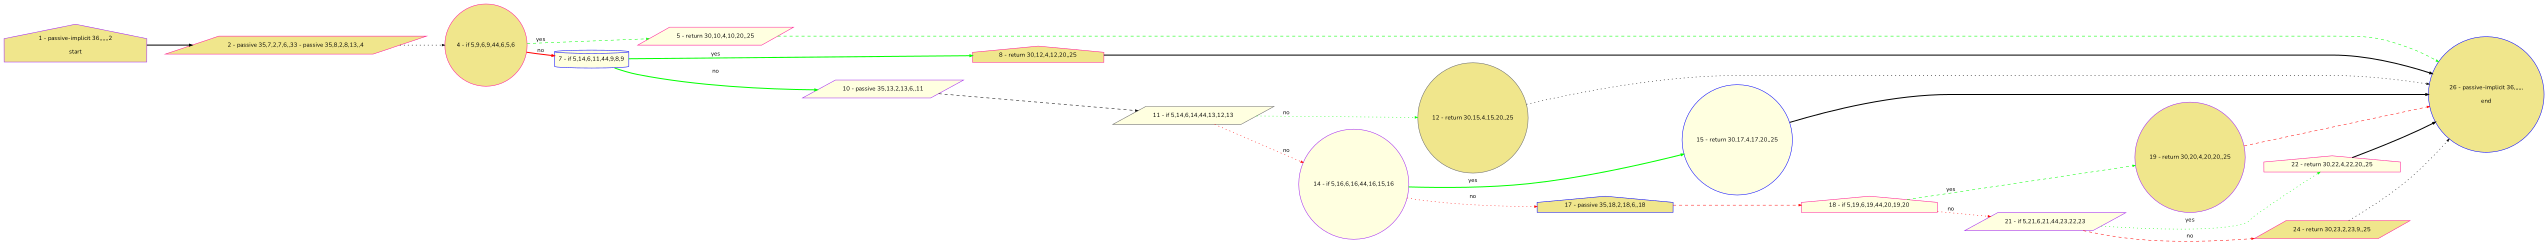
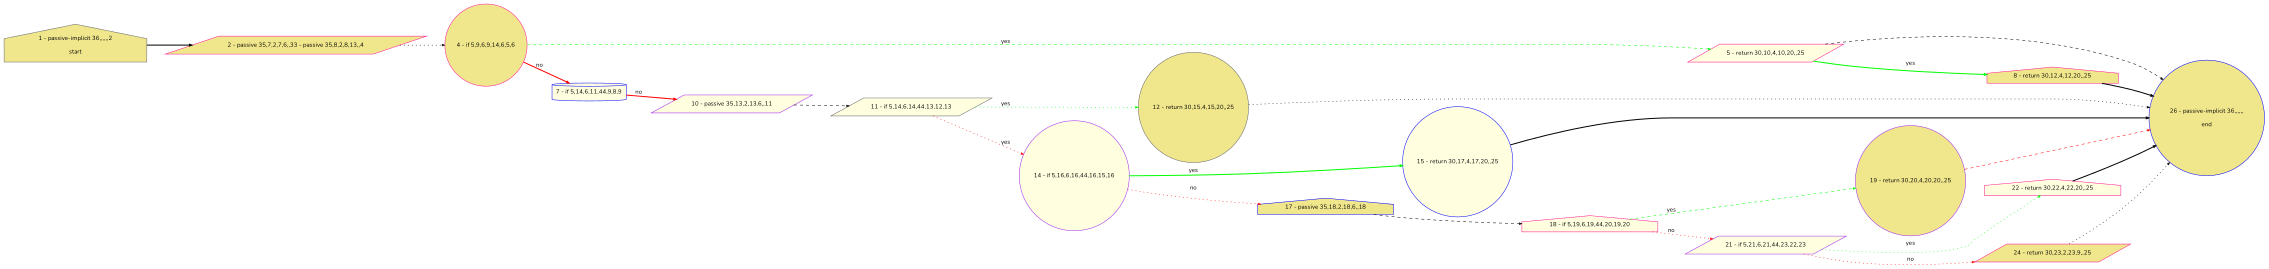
(1609, 36) -> (1996, 38)
(75, 45) -> (75, 45)
(486, 45) -> (486, 45)
(799, 57) -> (1899, 70)
(714, 85) -> (650, 97)
(1286, 113) -> (1006, 104)
(1286, 151) -> (1006, 142)
(1736, 205) -> (1446, 221)
(2167, 241) -> (1888, 264)
